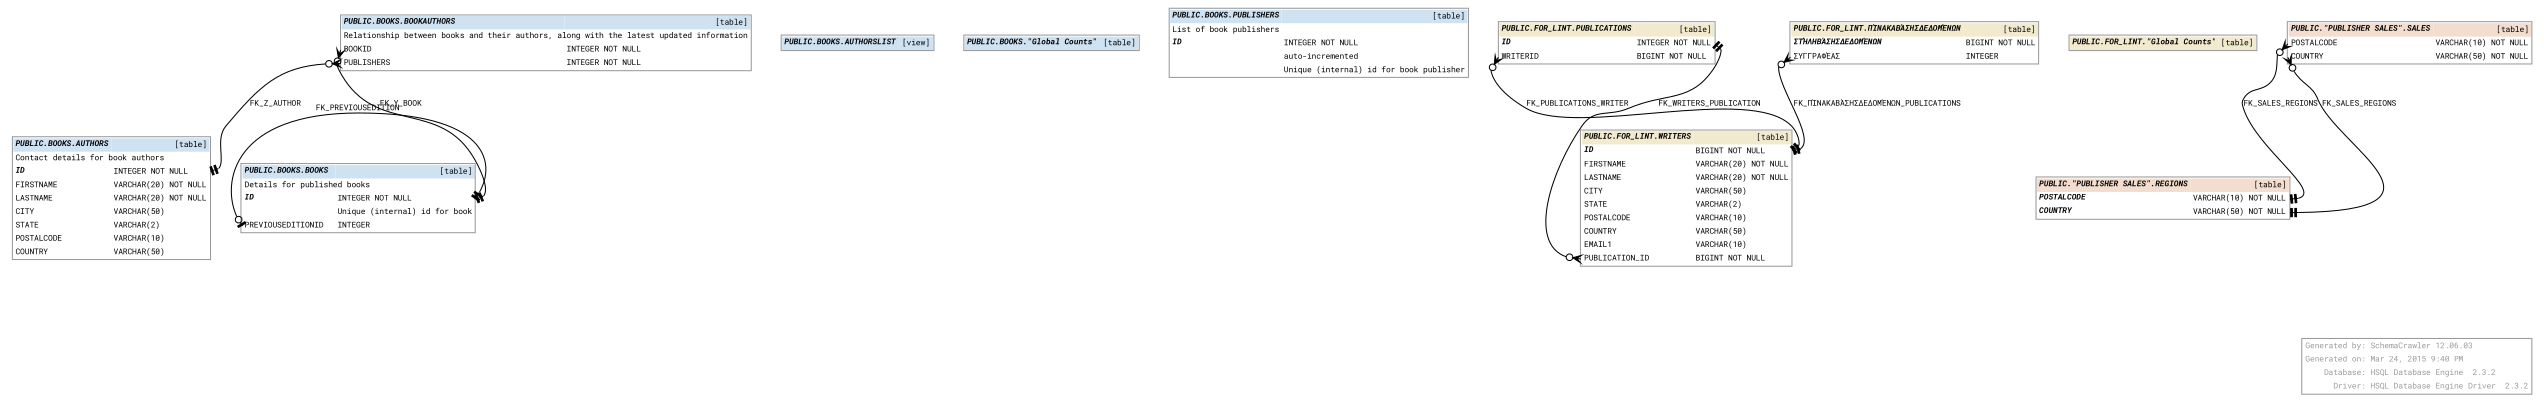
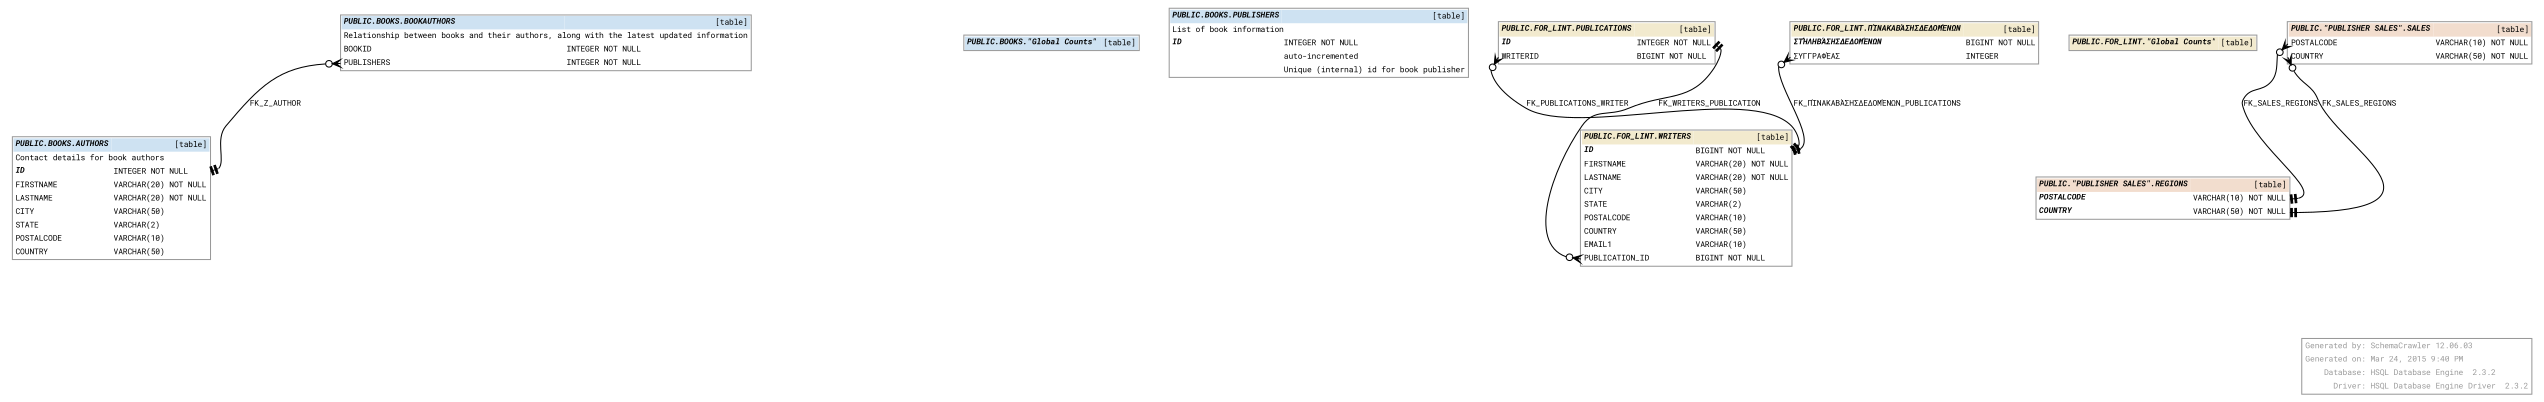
(1226, 29) -> (1229, 29)
(858, 43) -> none
(358, 198) -> none
